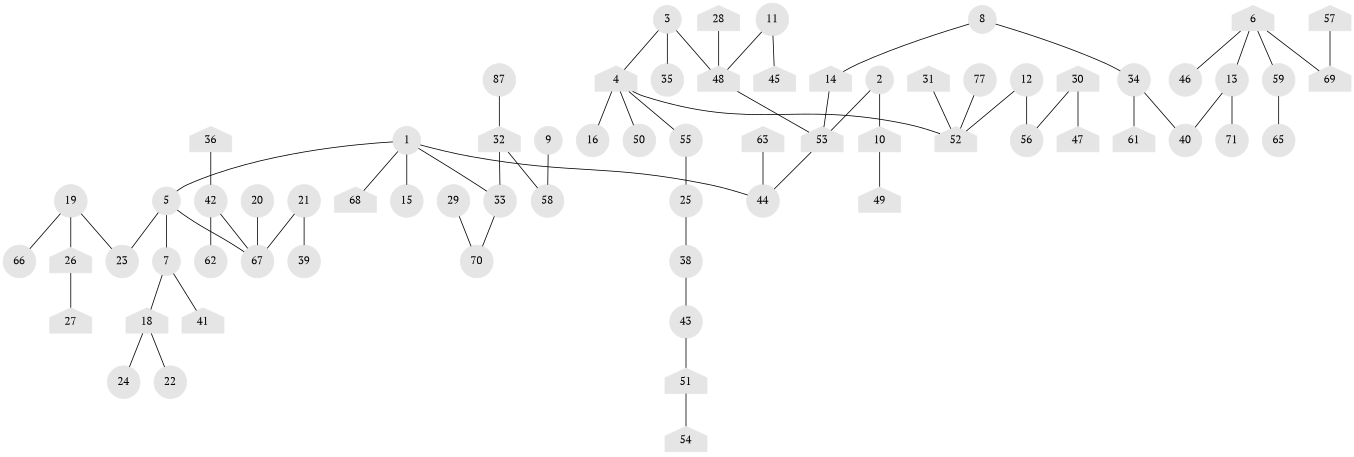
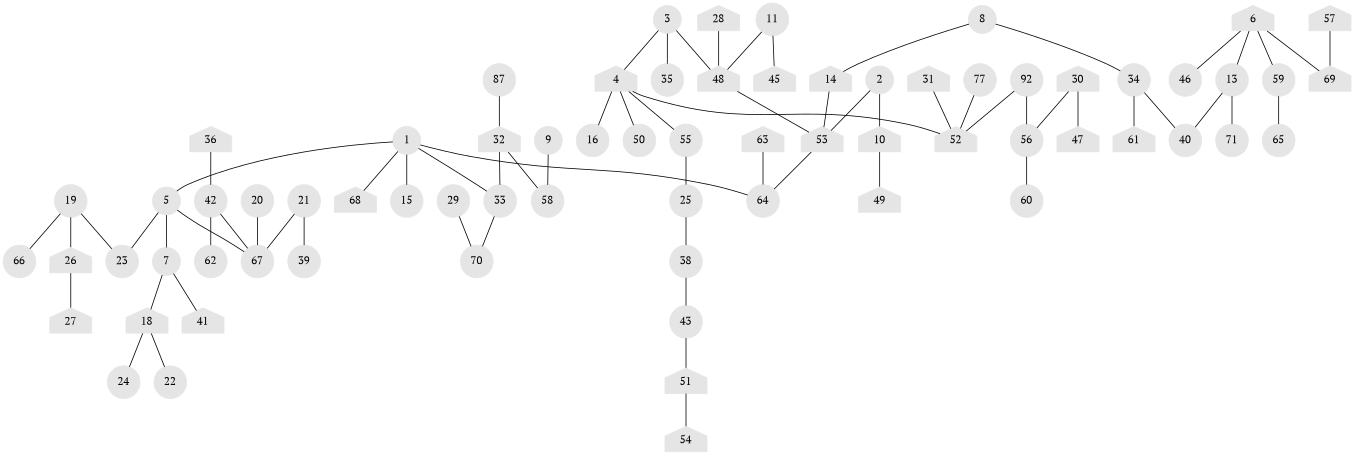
(1027, 80) -> (1027, 80)
(763, 201) -> (763, 201)
none -> (1027, 201)
